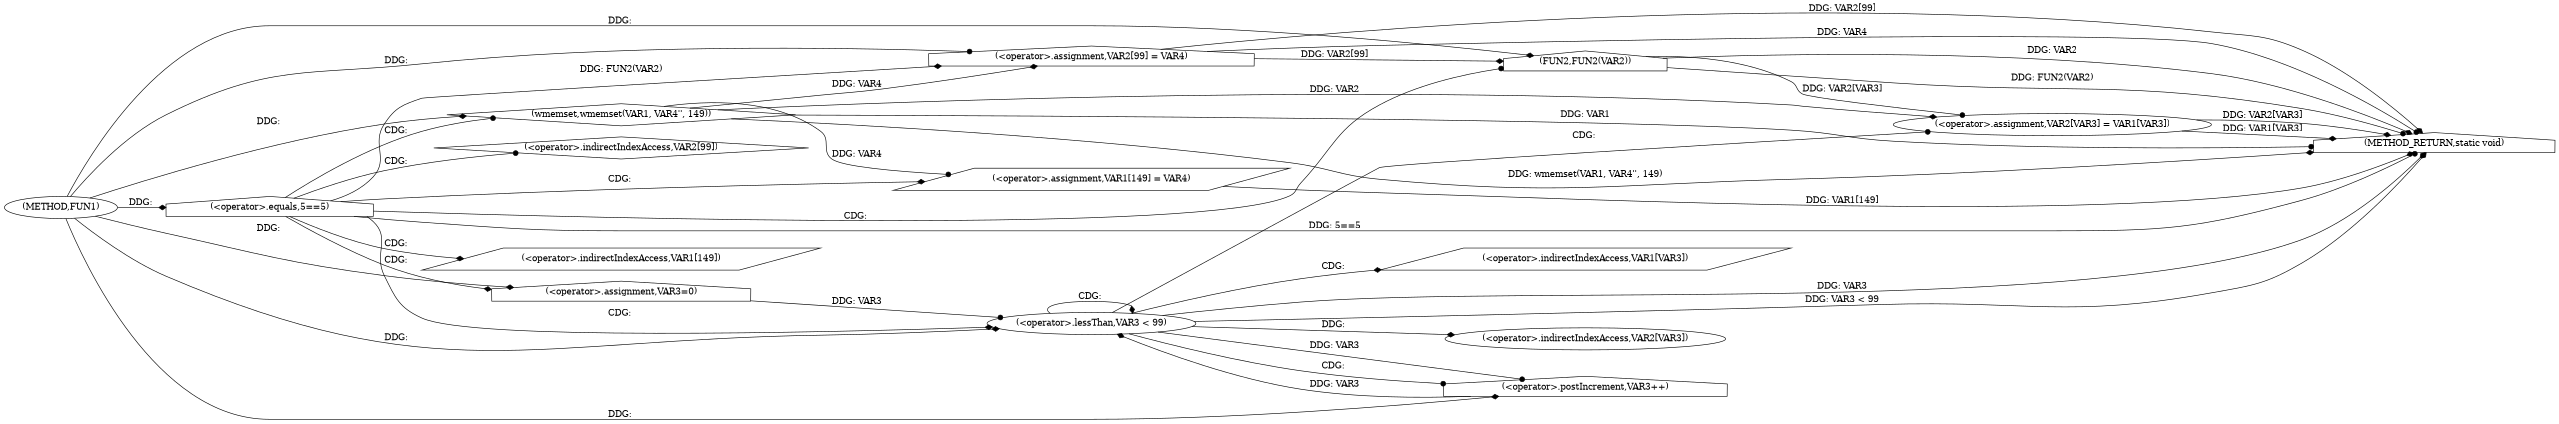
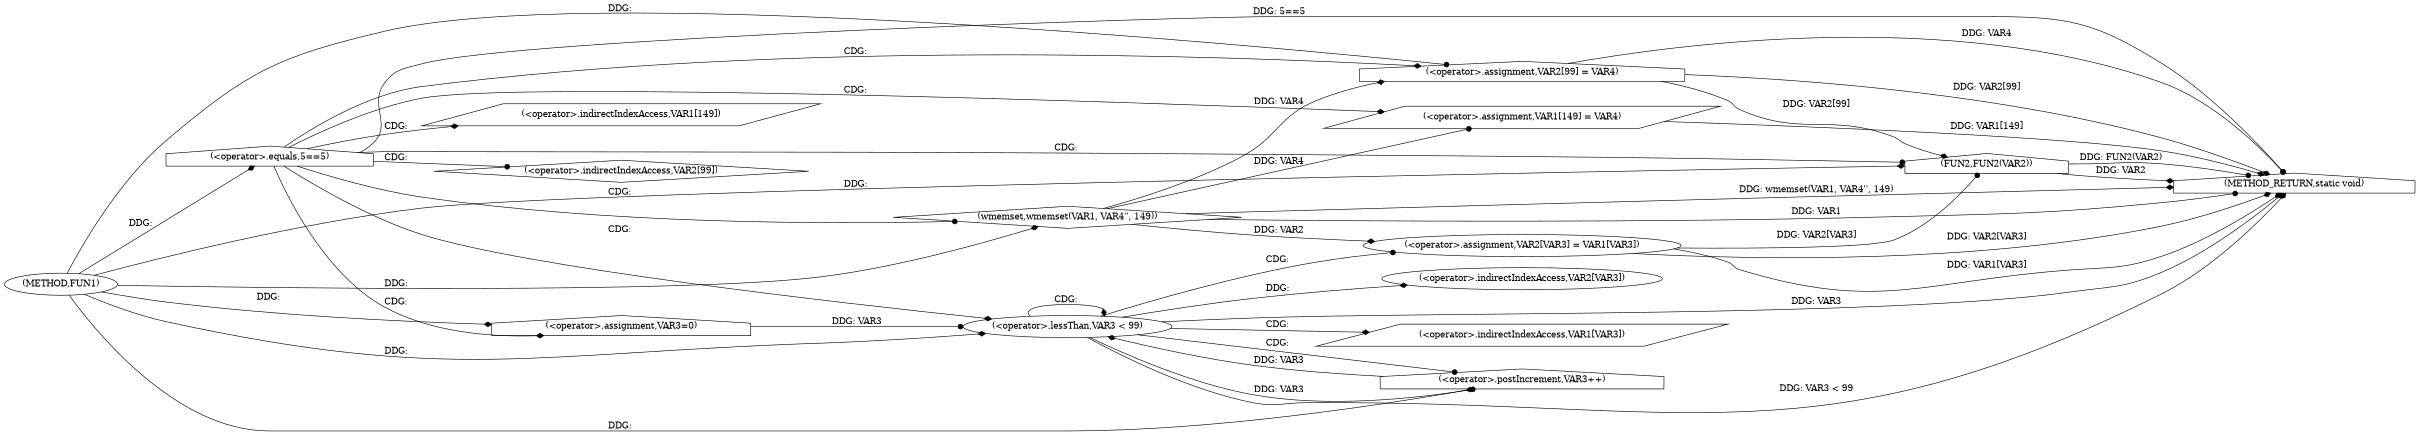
(621, 70) -> (857, 52)
(1799, 92) -> (1838, 246)
